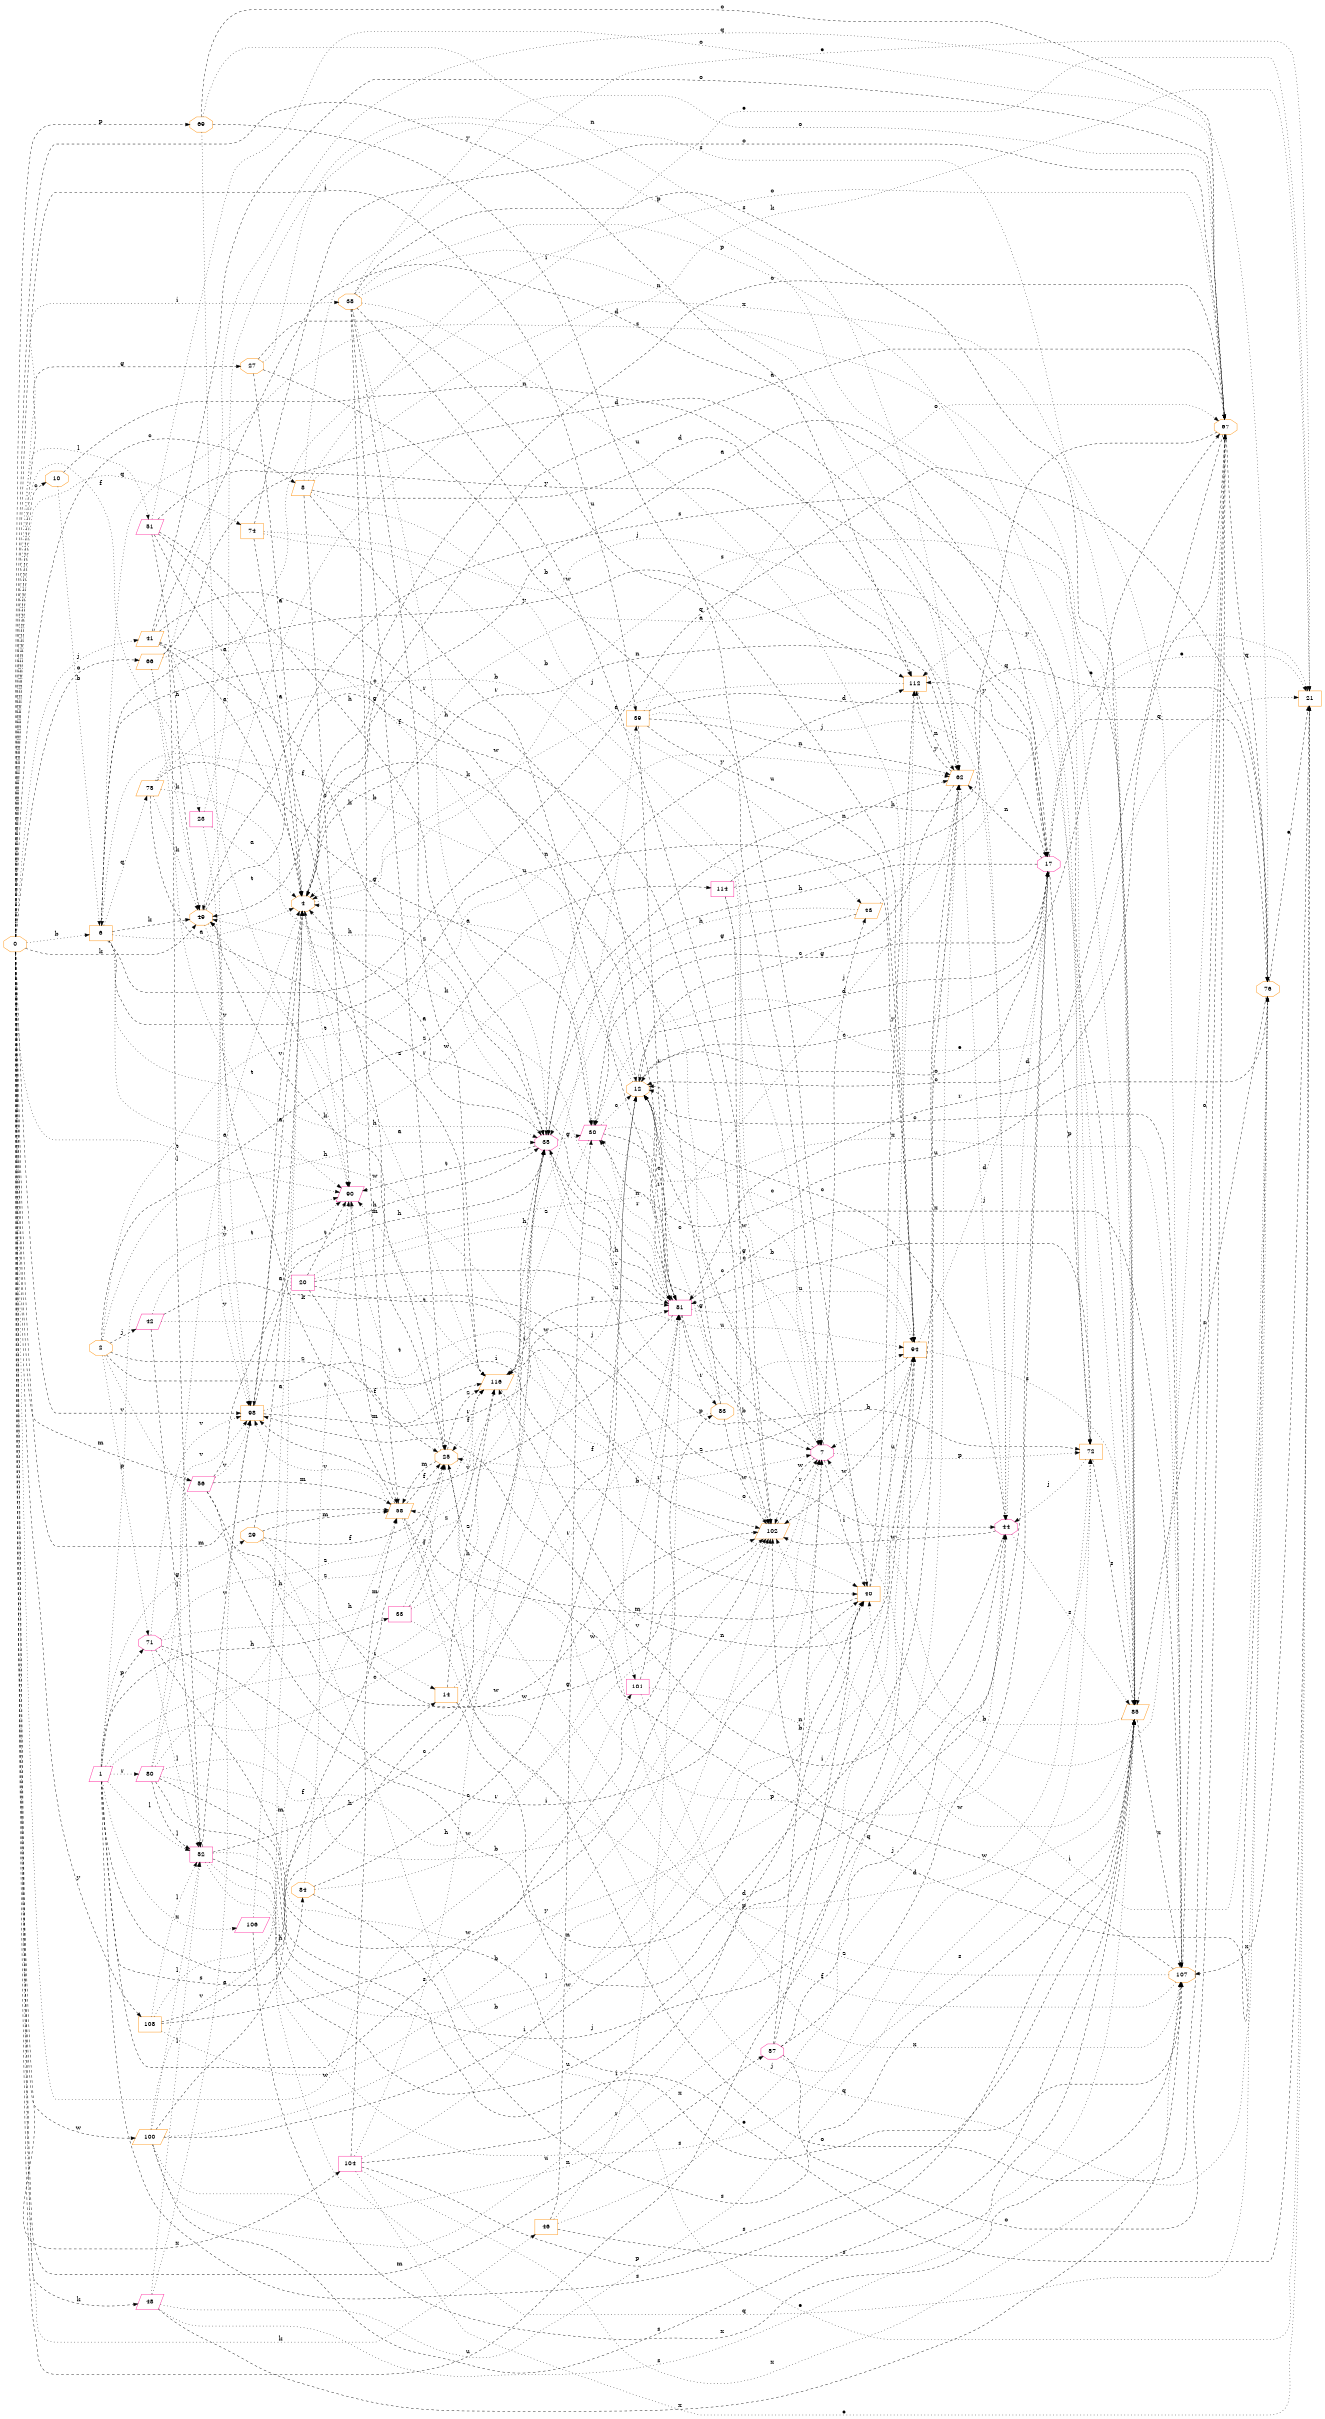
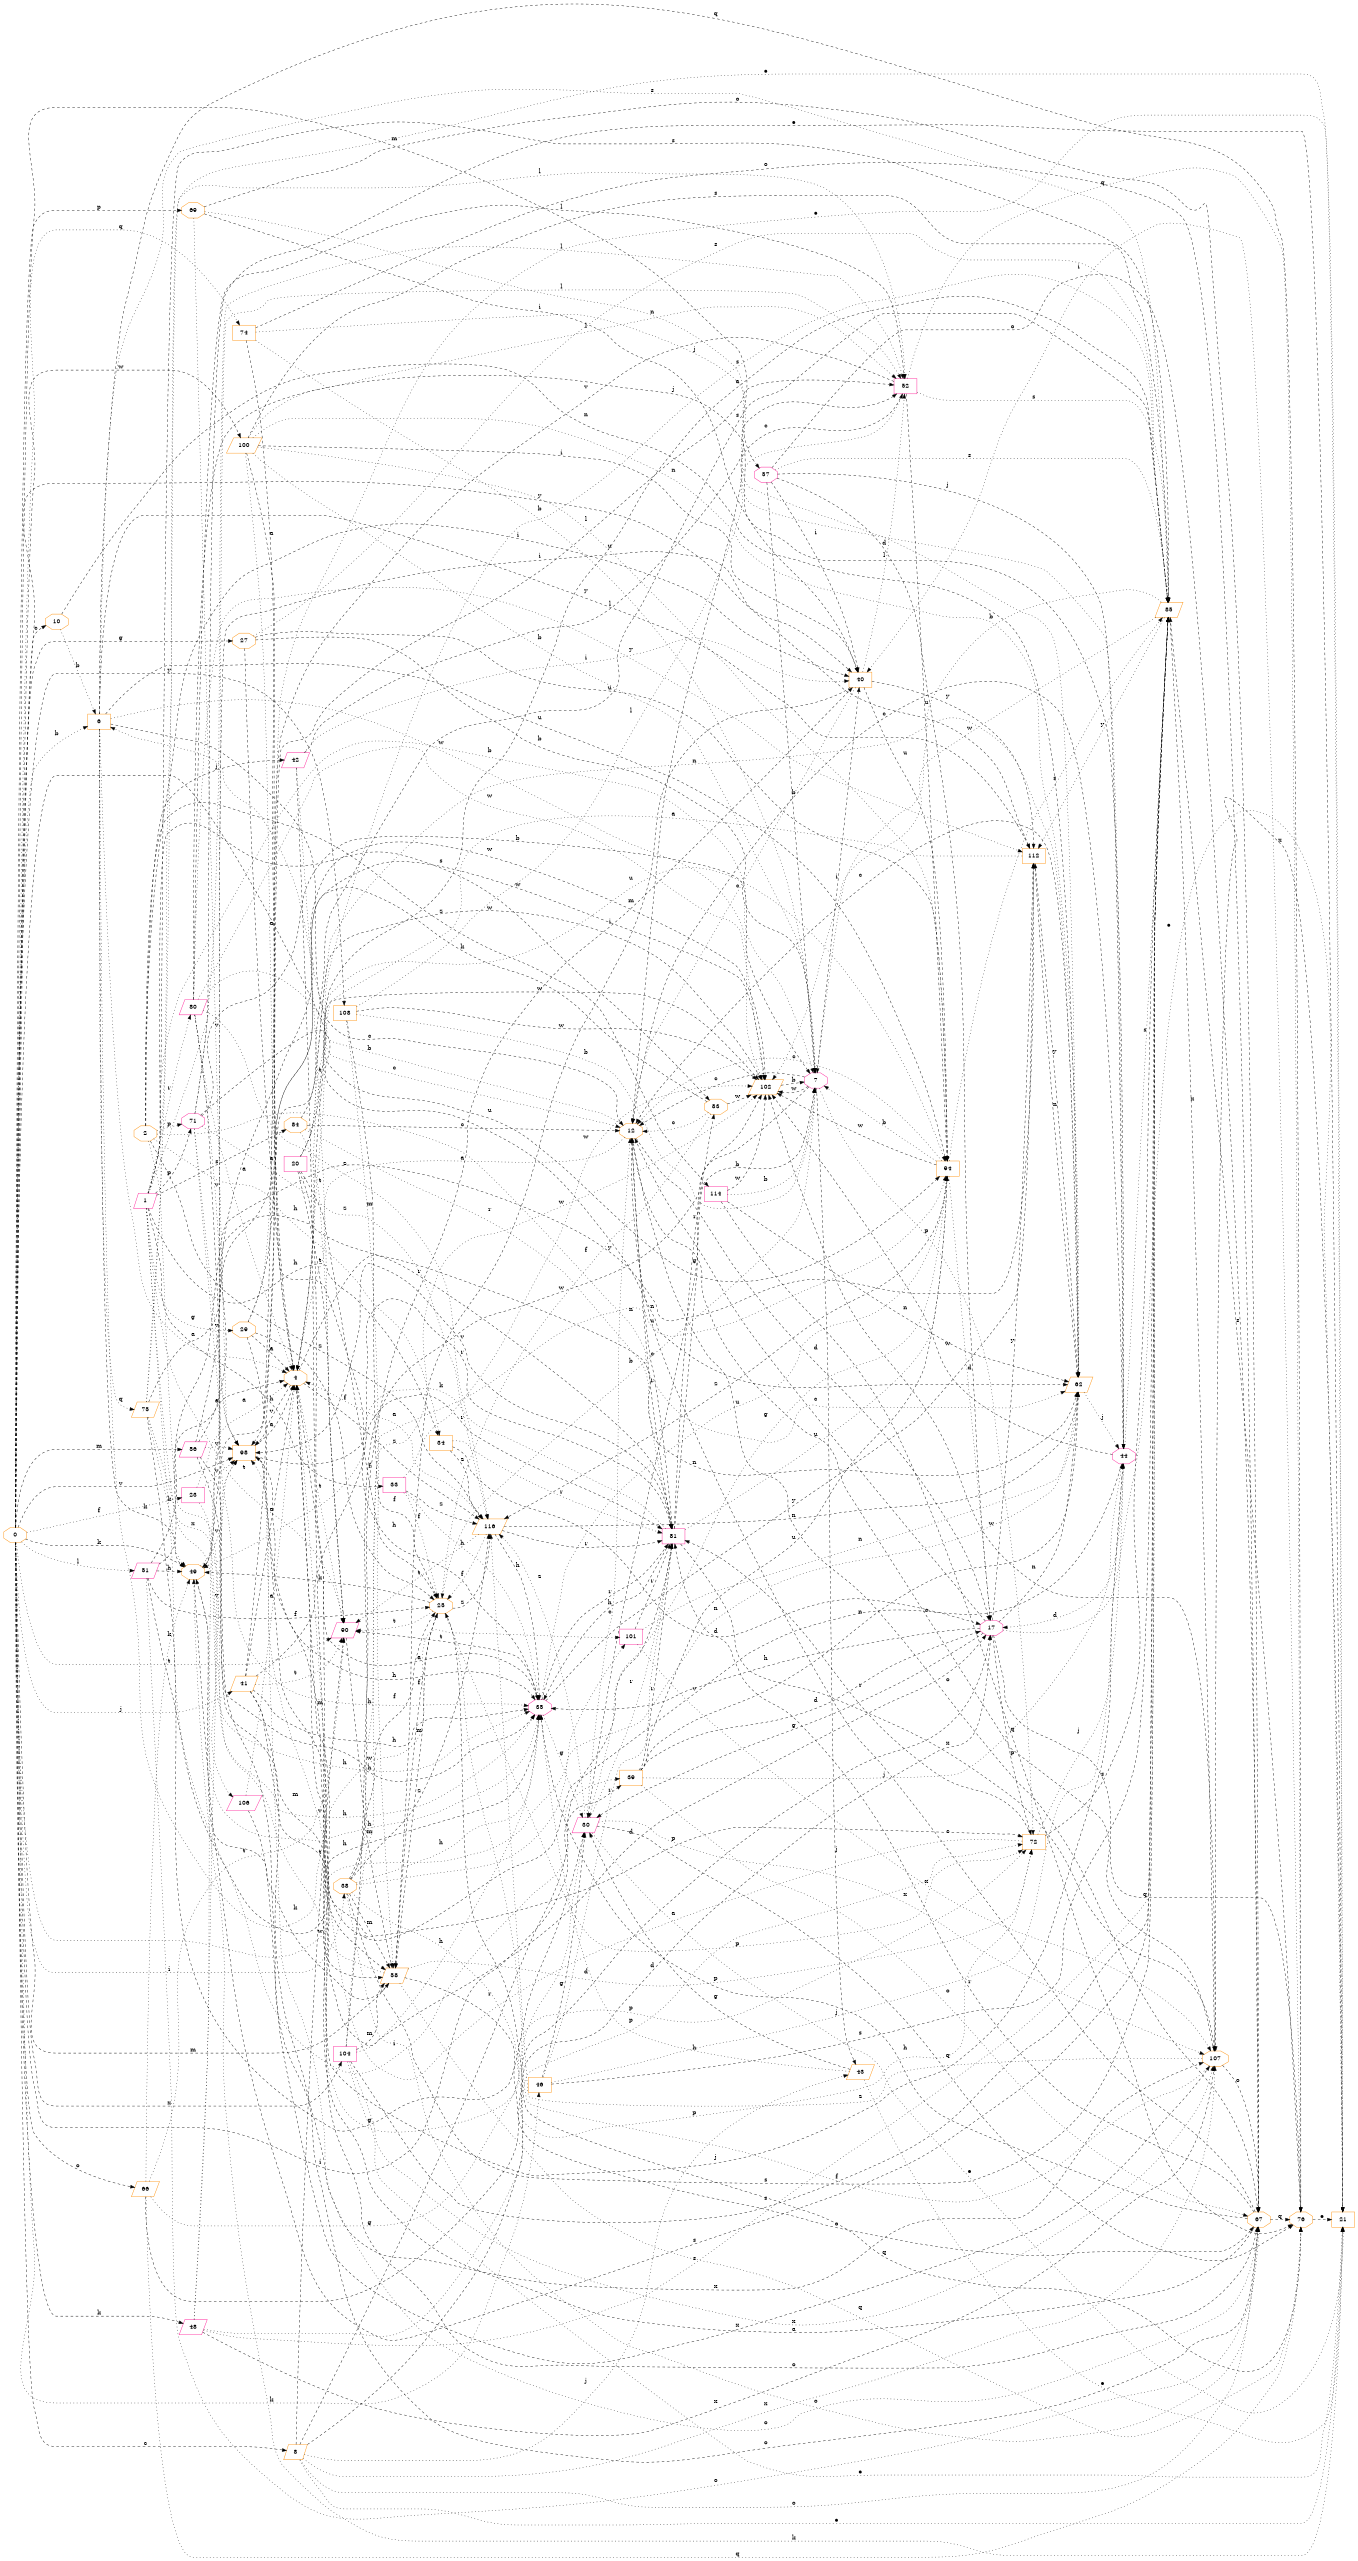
(936, 1153) -> (948, 2055)
(800, 1479) -> (794, 1080)
(446, 1695) -> (441, 1443)
(547, 1846) -> (480, 839)
(604, 1958) -> (889, 543)
